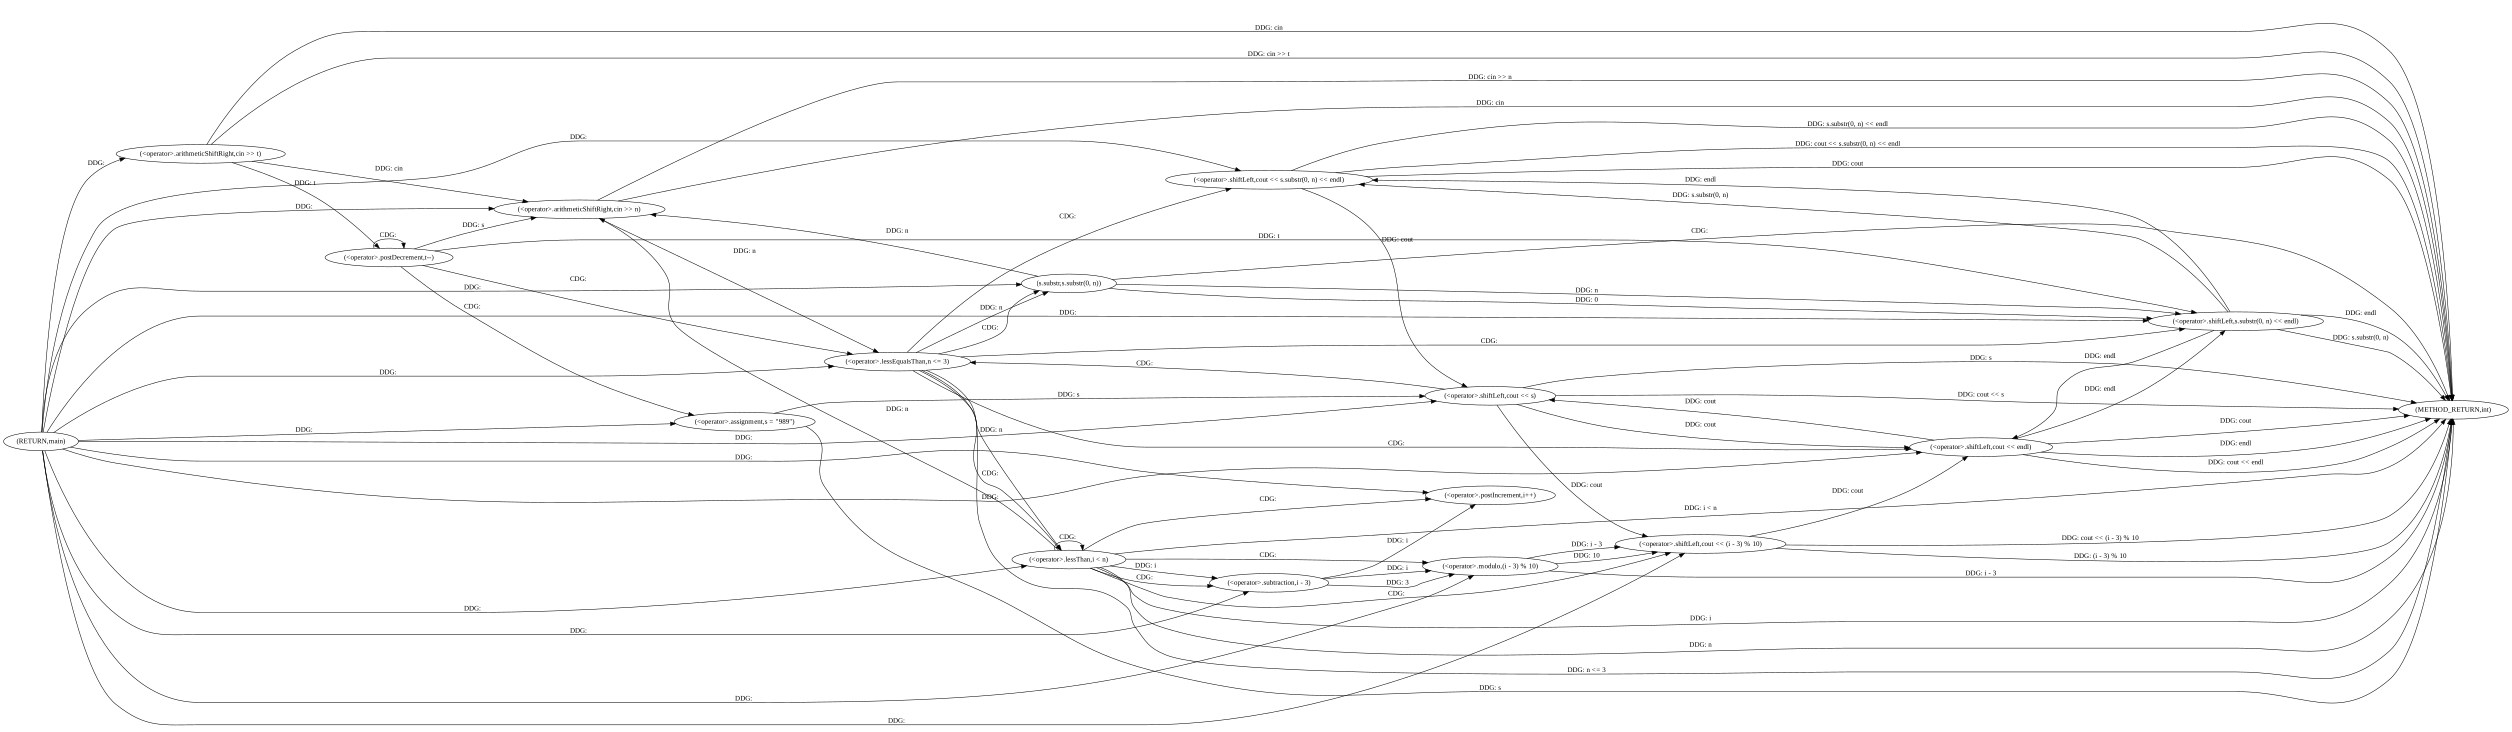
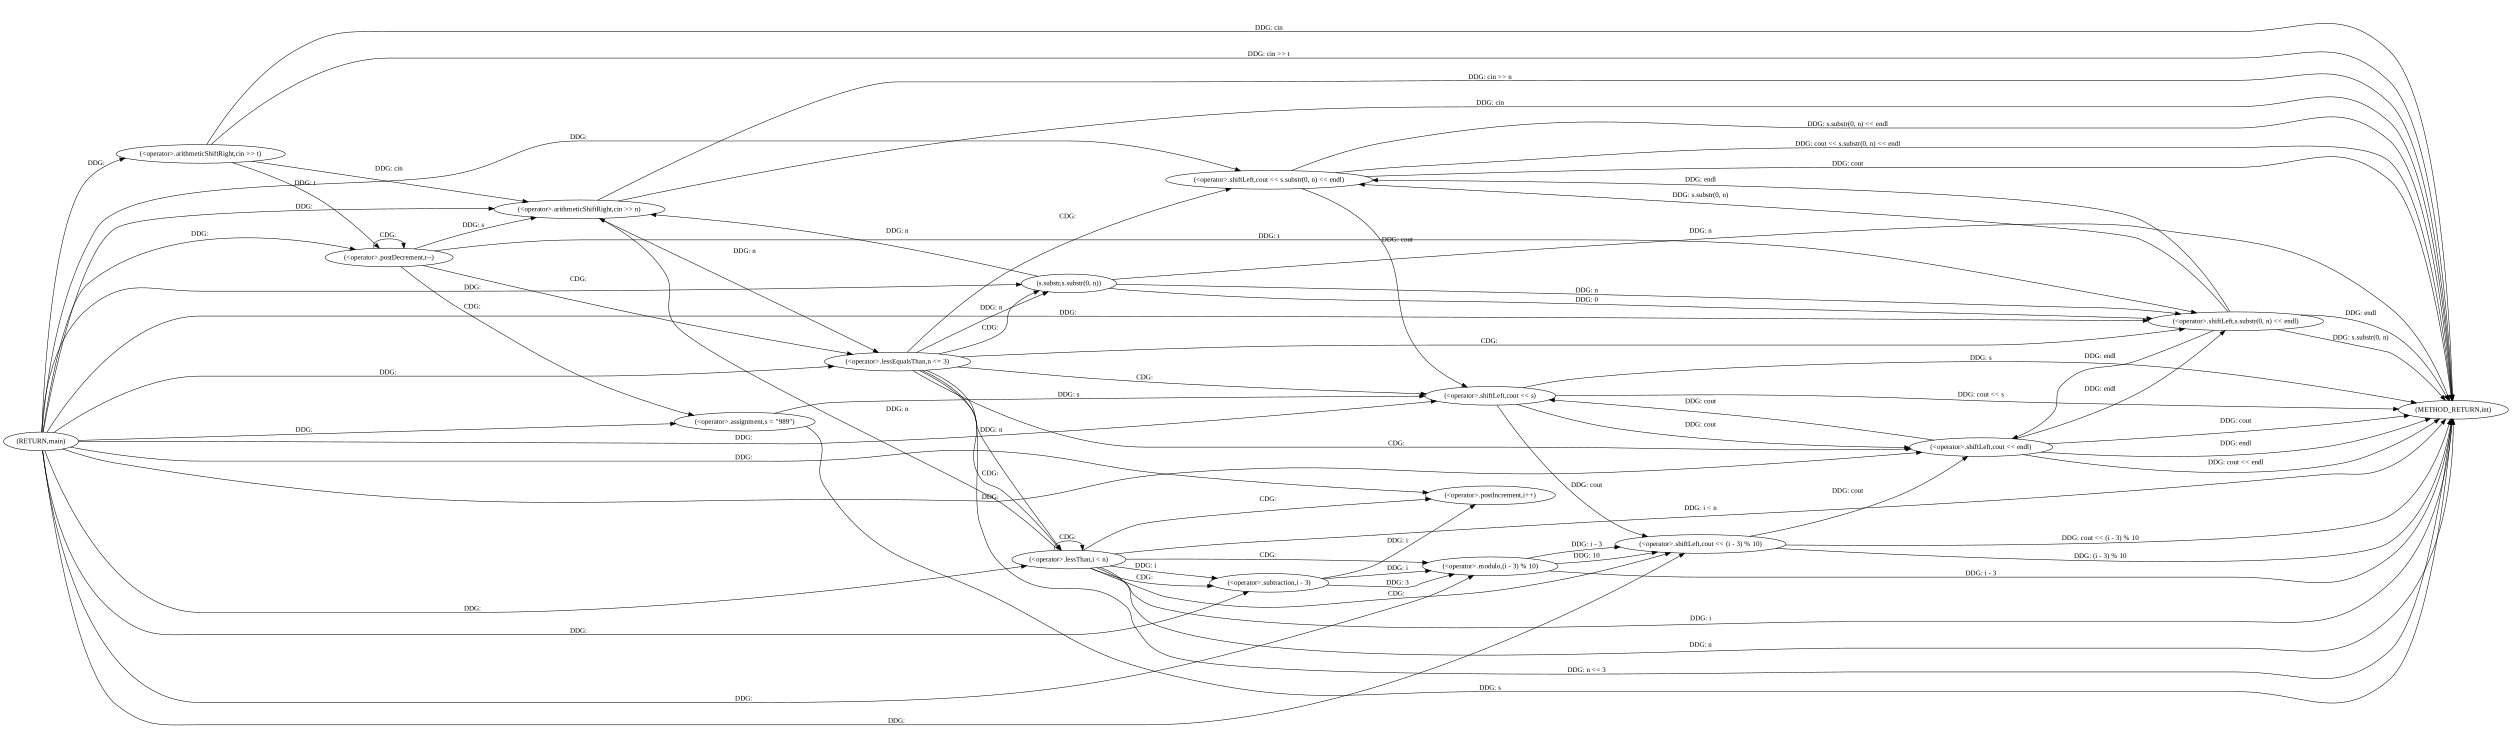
(1701, 231) -> (1701, 231)
none -> (139, 256)
(1210, 370) -> (1189, 384)
